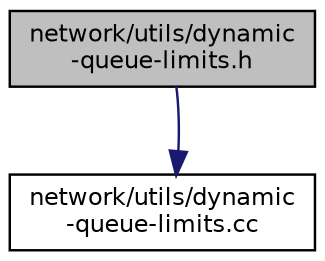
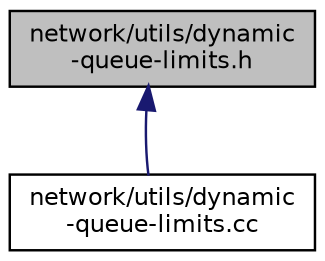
(179, 118) -> (146, 143)
